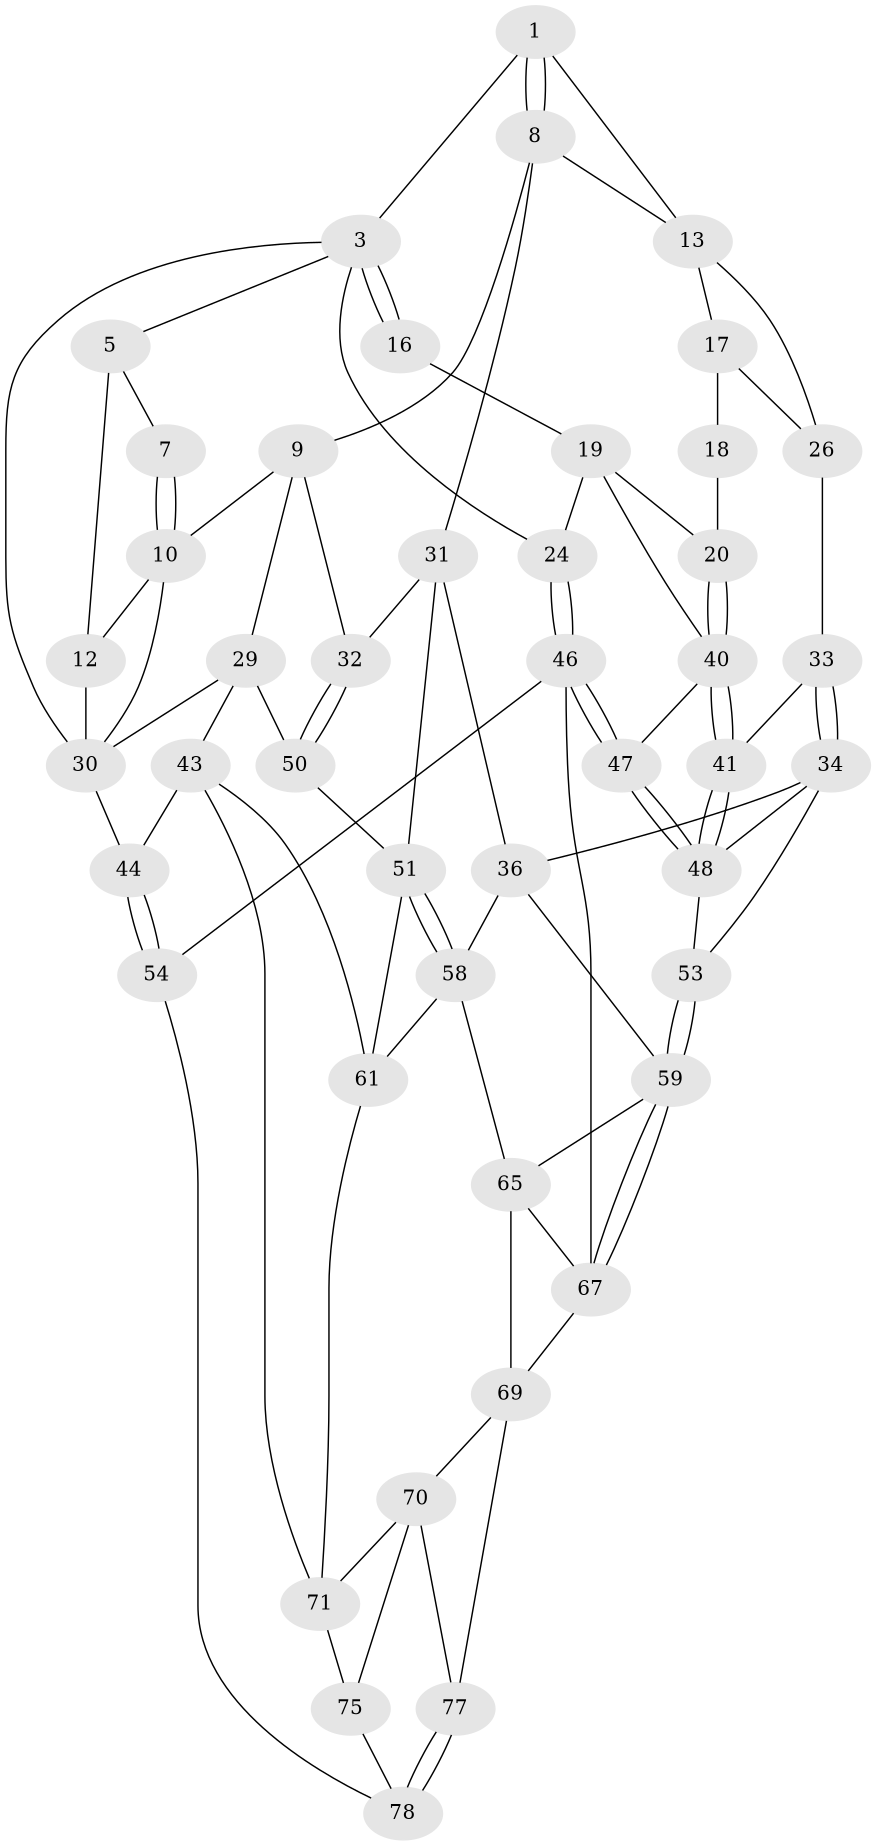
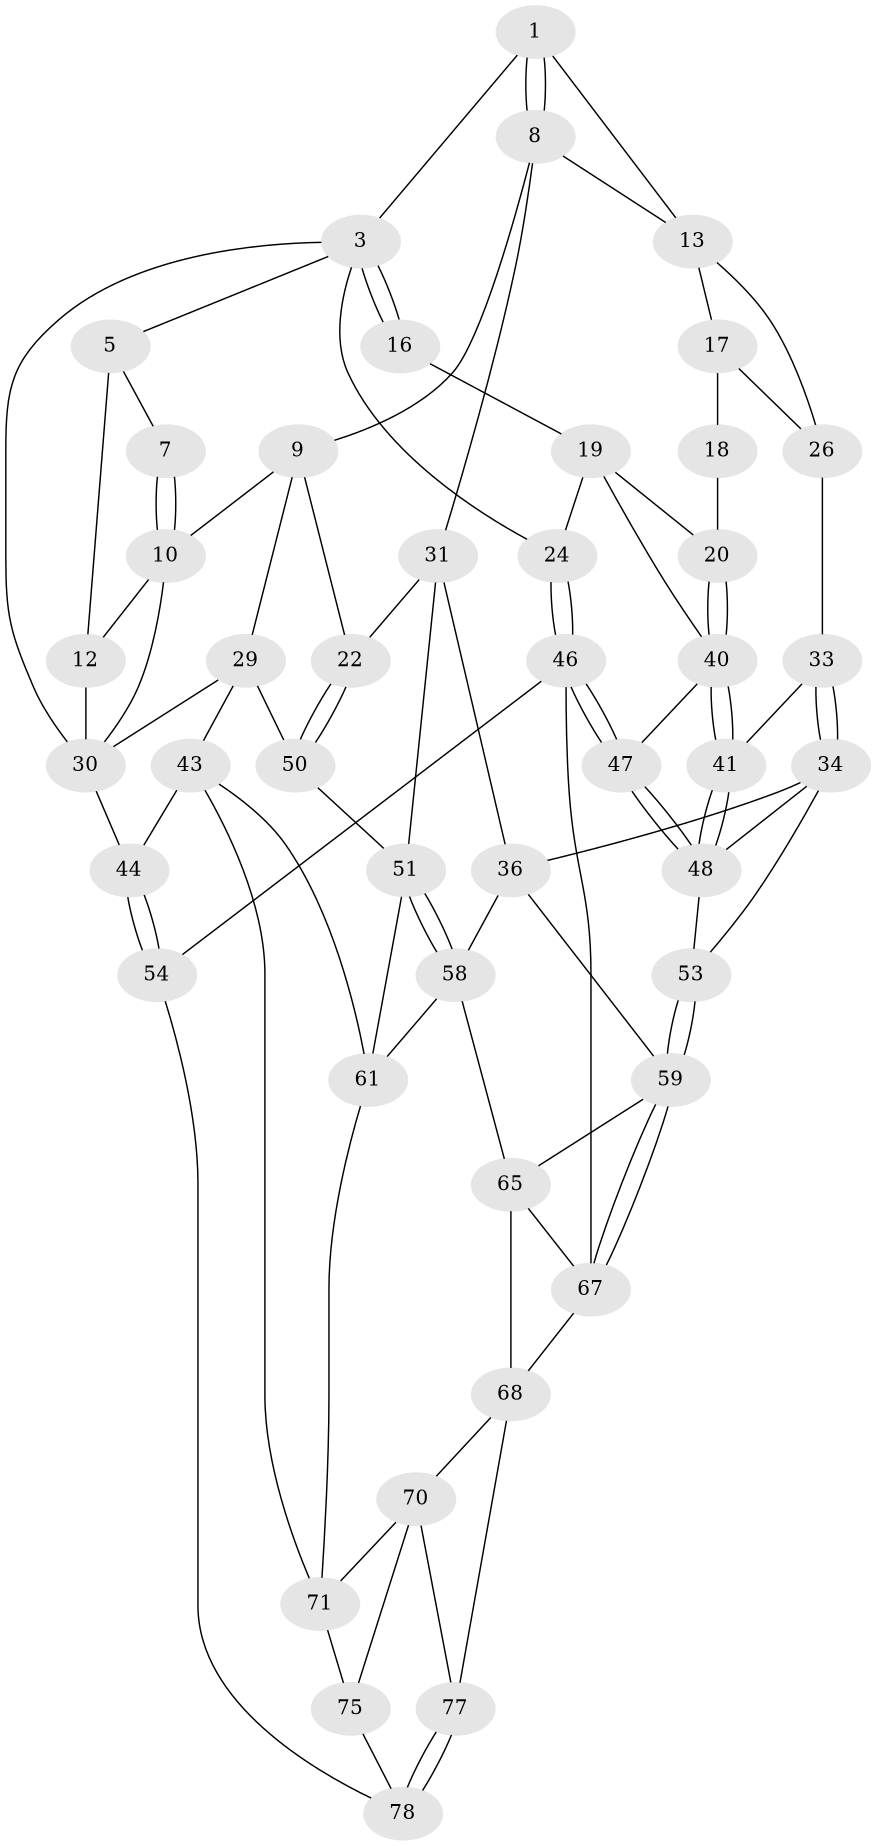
(351, 661) -> (351, 661)
(511, 1394) -> (511, 1394)
